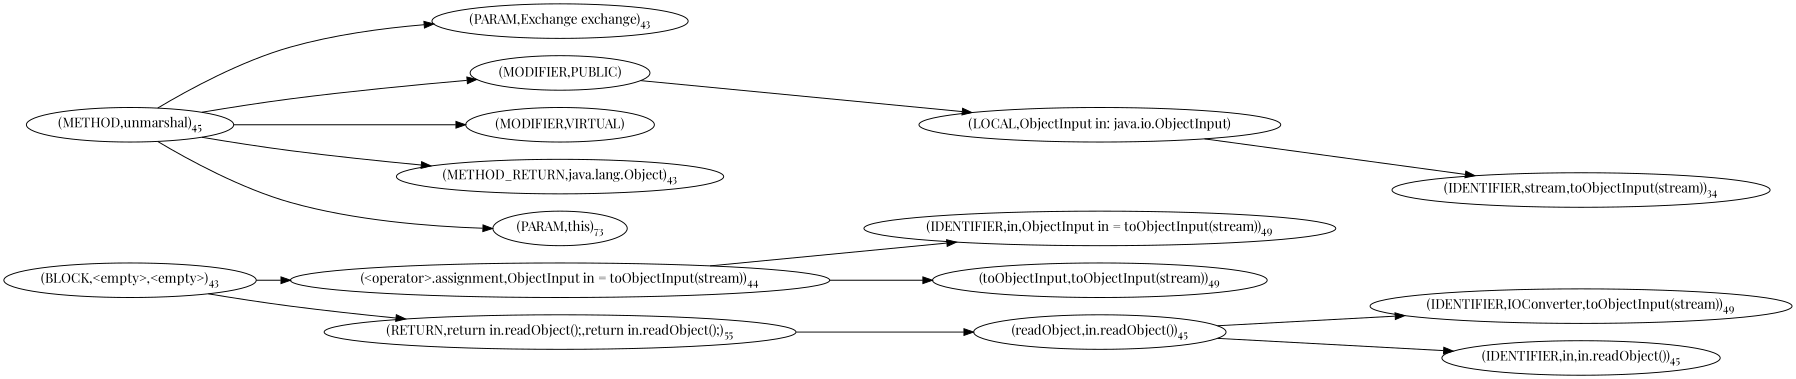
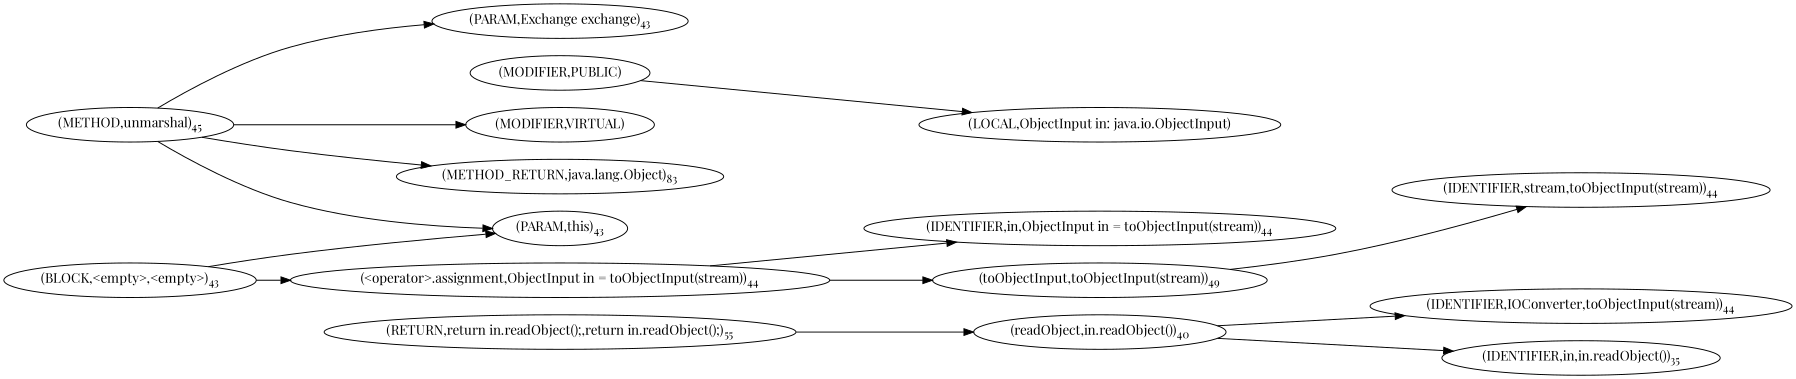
(334, 94) -> none
(1335, 157) -> (1375, 246)
(672, 175) -> (672, 175)
(1713, 189) -> (1713, 189)
(599, 227) -> (599, 227)
(1267, 227) -> (1267, 227)
(1729, 305) -> (1729, 305)
(302, 308) -> (347, 248)
(1183, 331) -> (1183, 331)
(1675, 357) -> (1675, 357)
